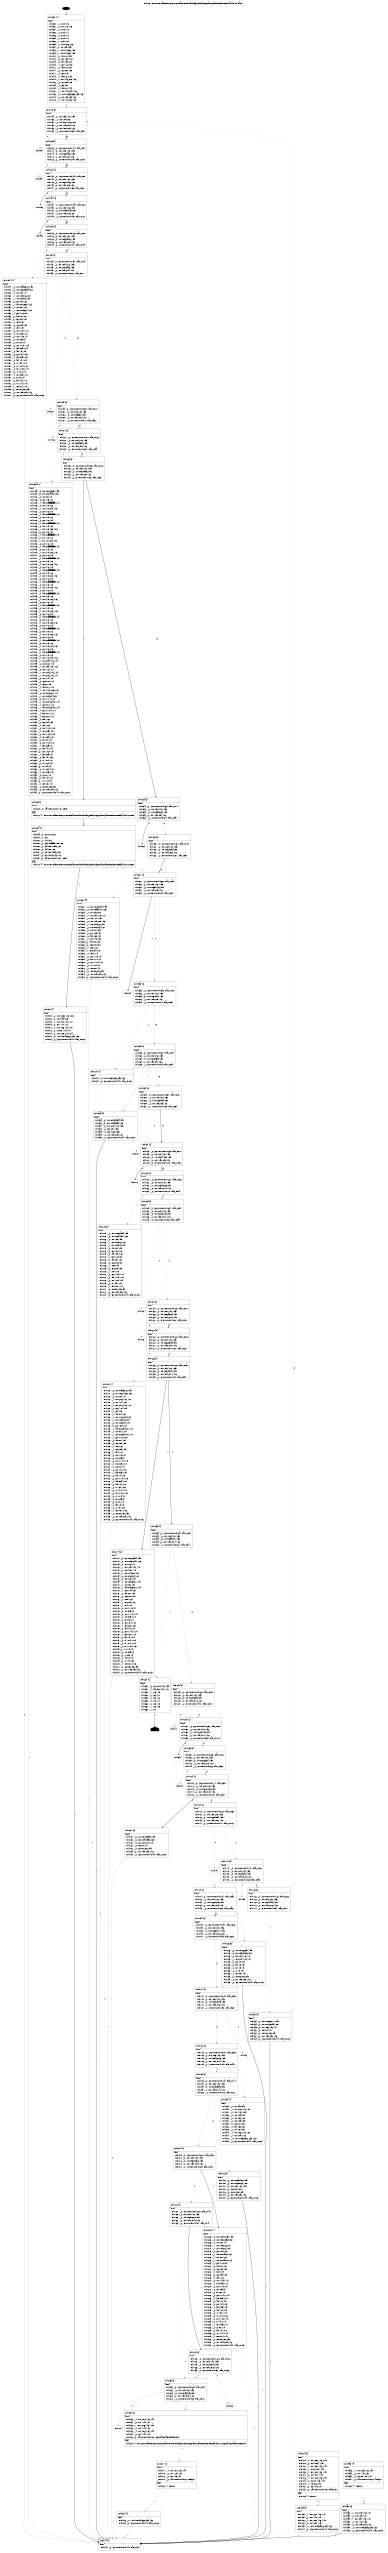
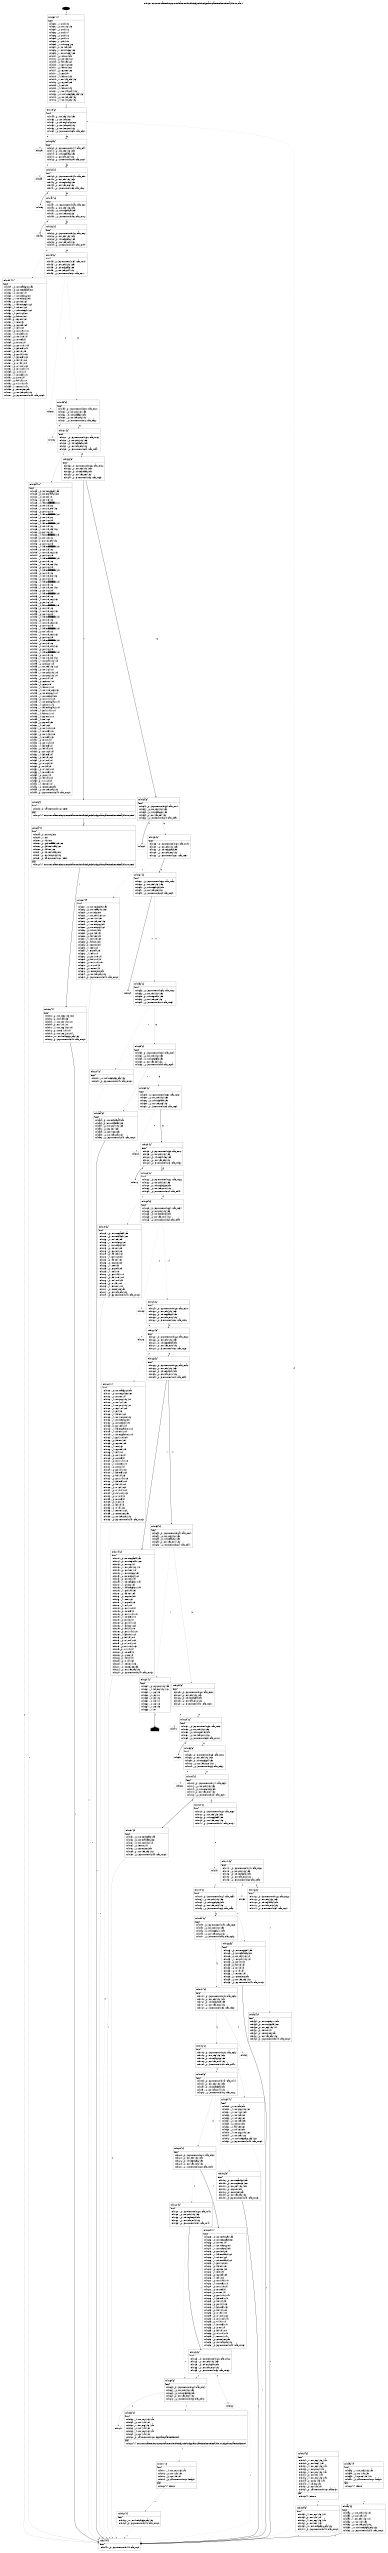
(228, 1842) -> none
(254, 2496) -> (250, 2513)
